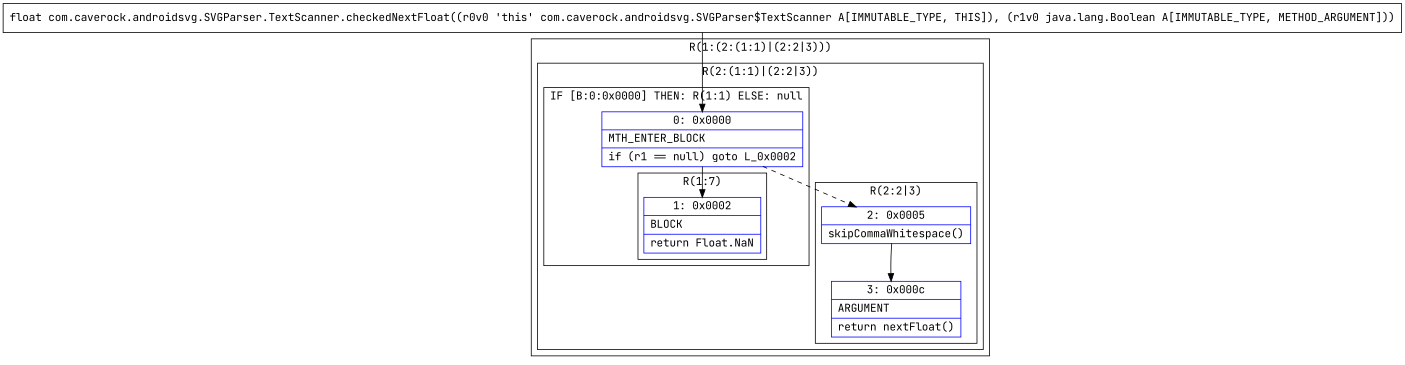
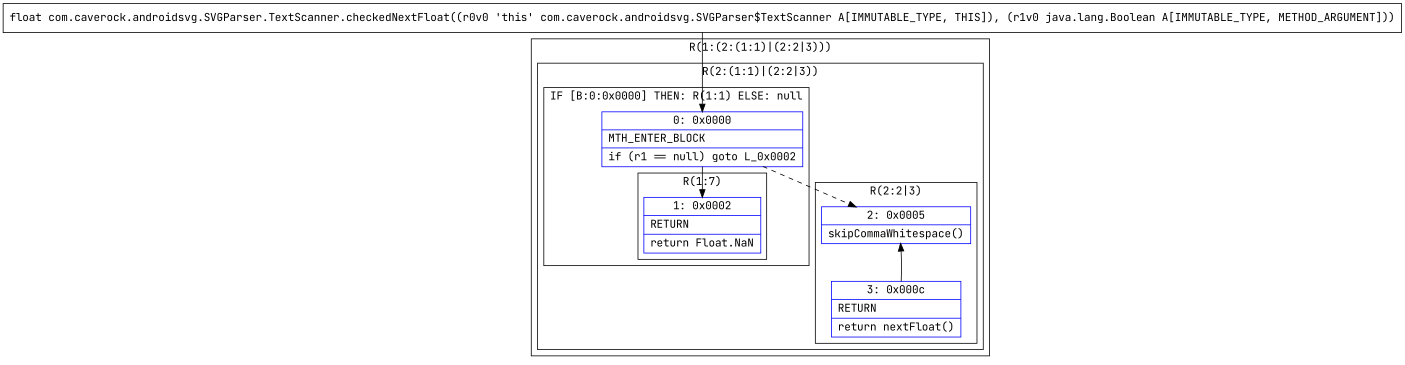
(667, 224) -> (670, 224)
(891, 258) -> (901, 266)
(864, 308) -> (857, 308)
